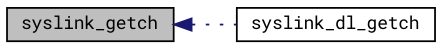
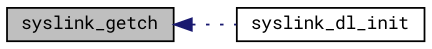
(336, 25) -> (331, 25)
